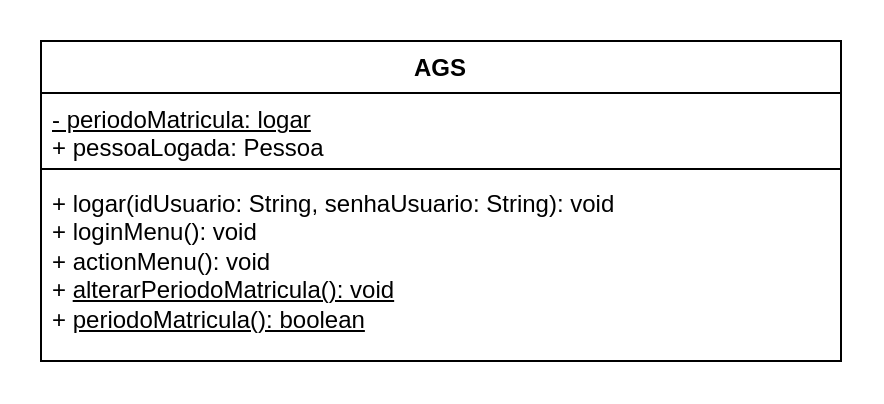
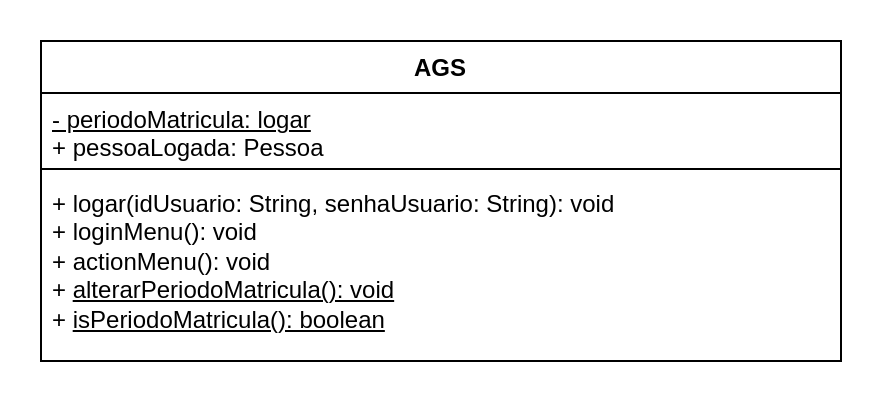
(366, 263) -> (366, 263)
